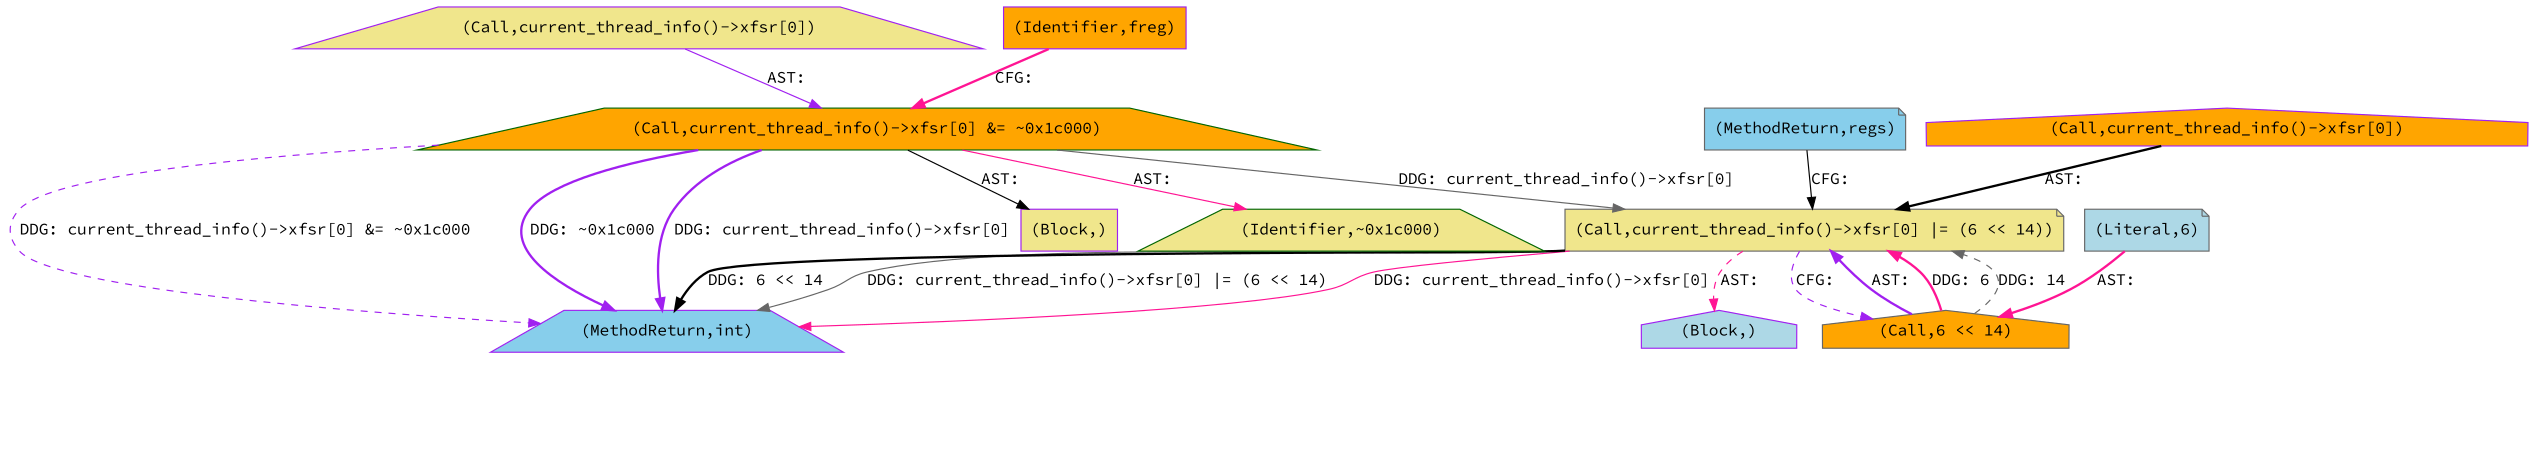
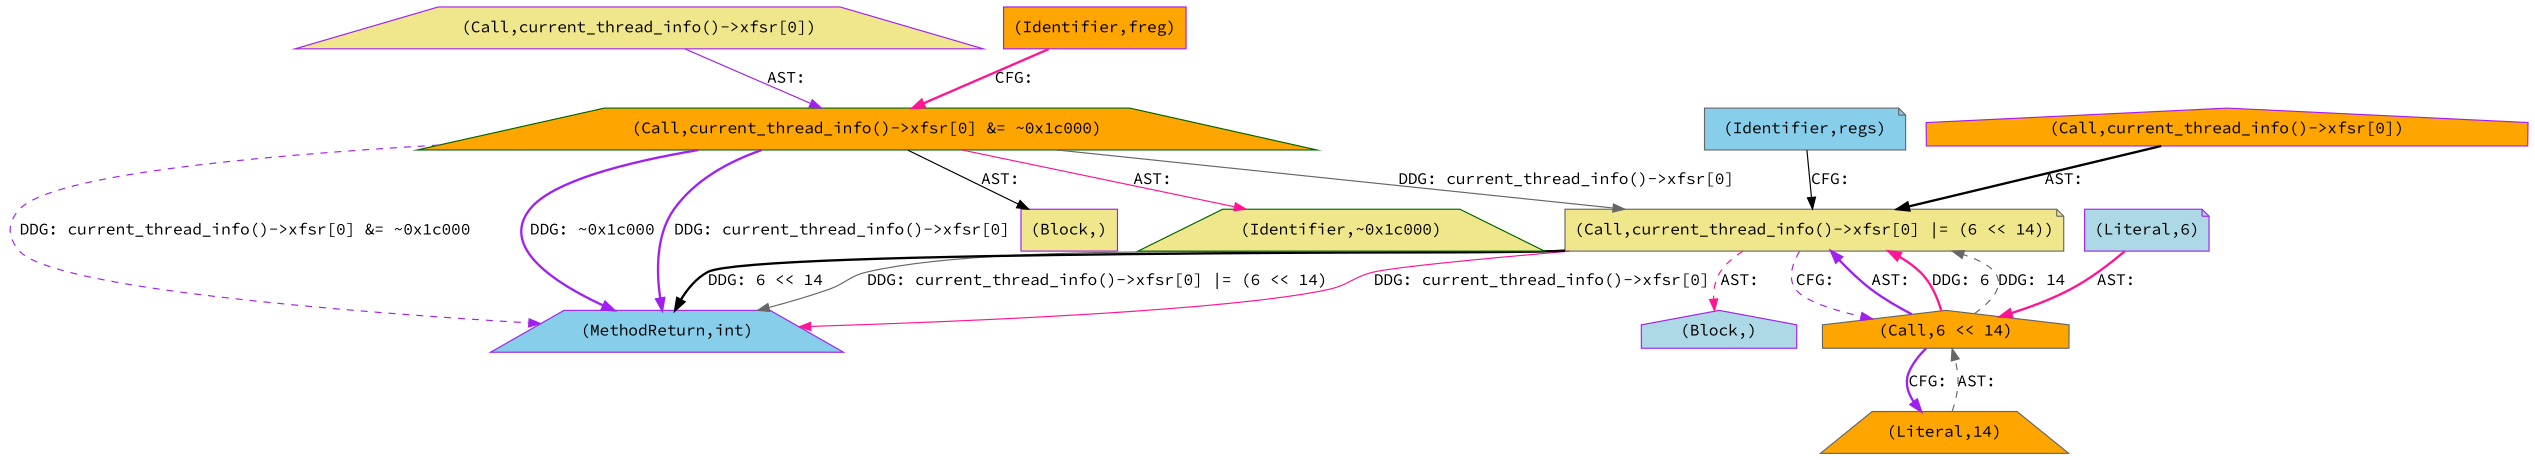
(1805, 129) -> (1805, 129)
(2147, 230) -> (2147, 230)
none -> (1945, 432)
